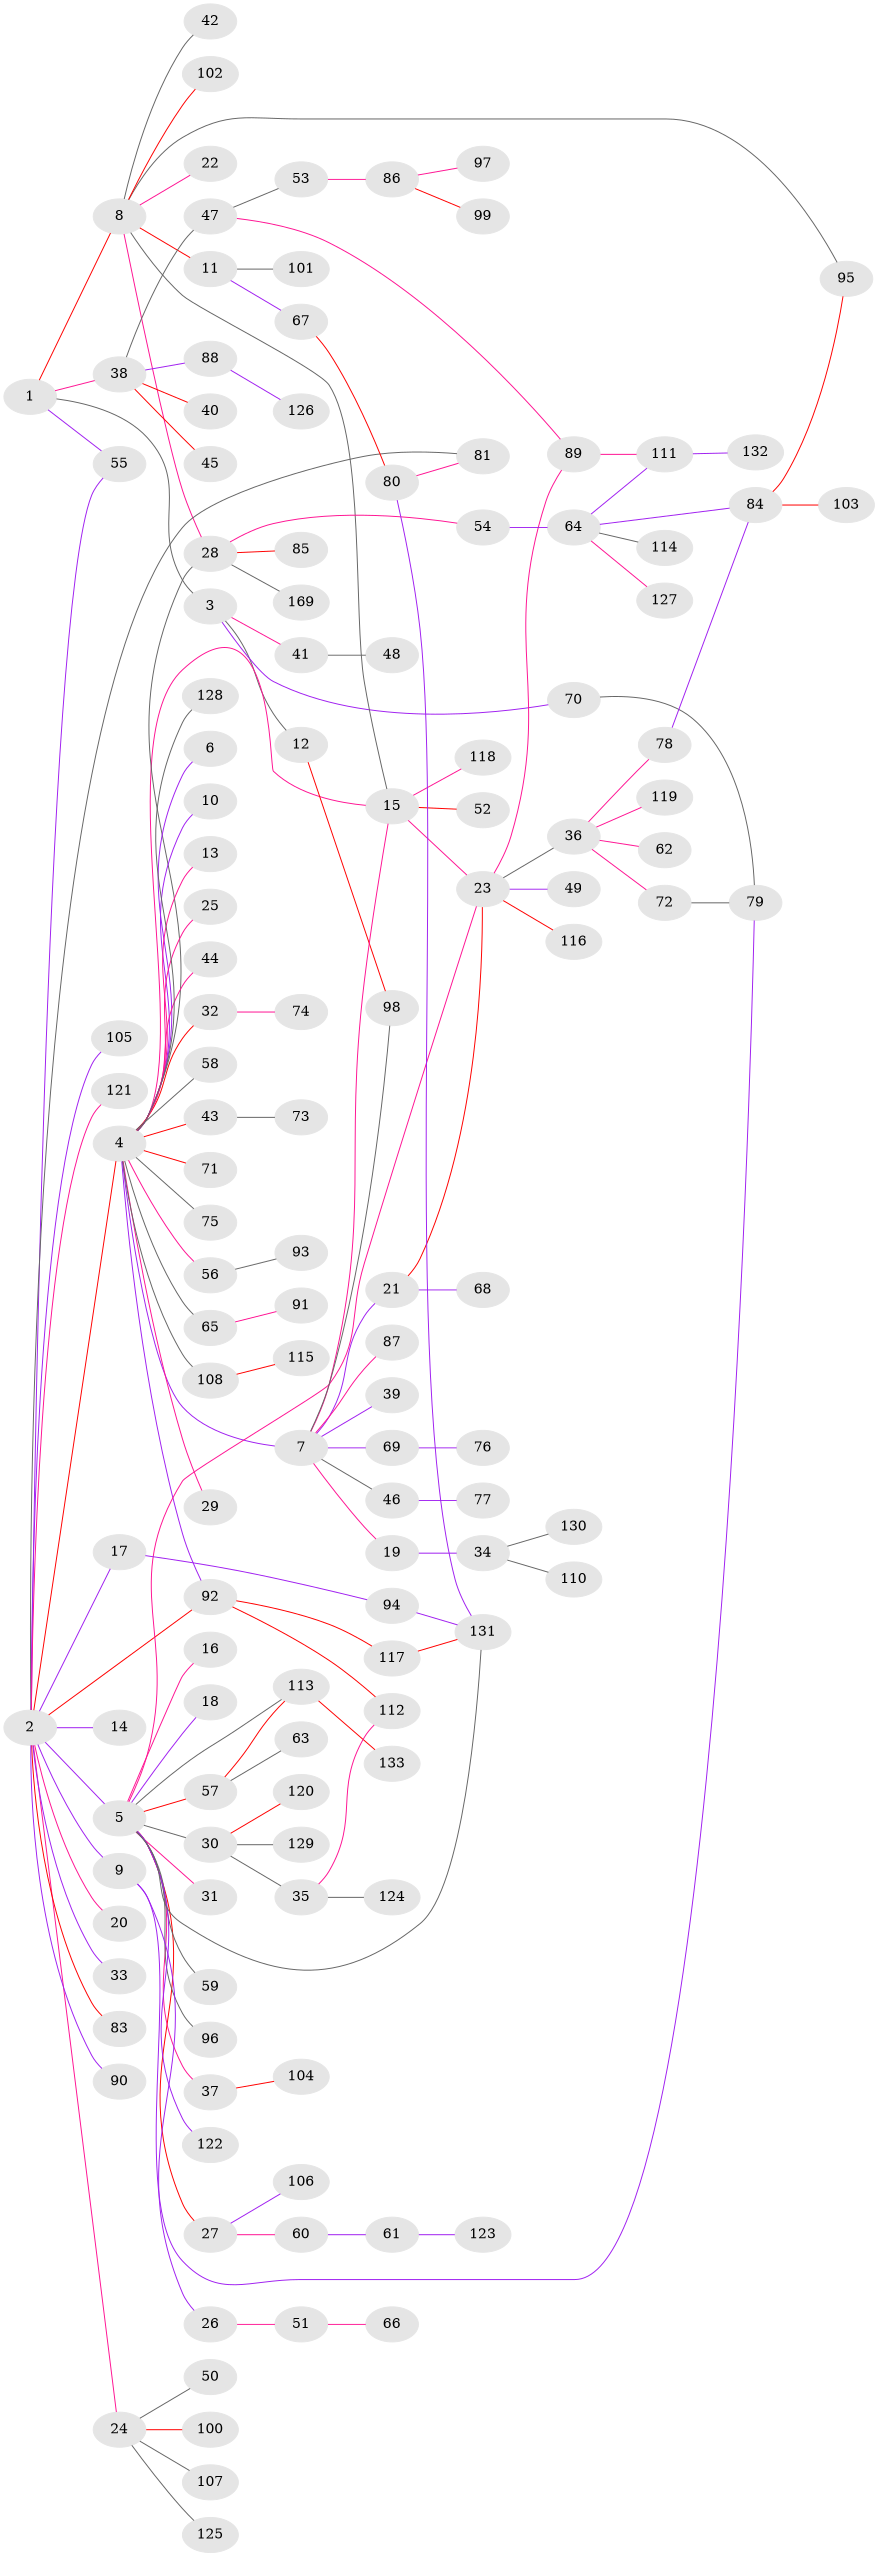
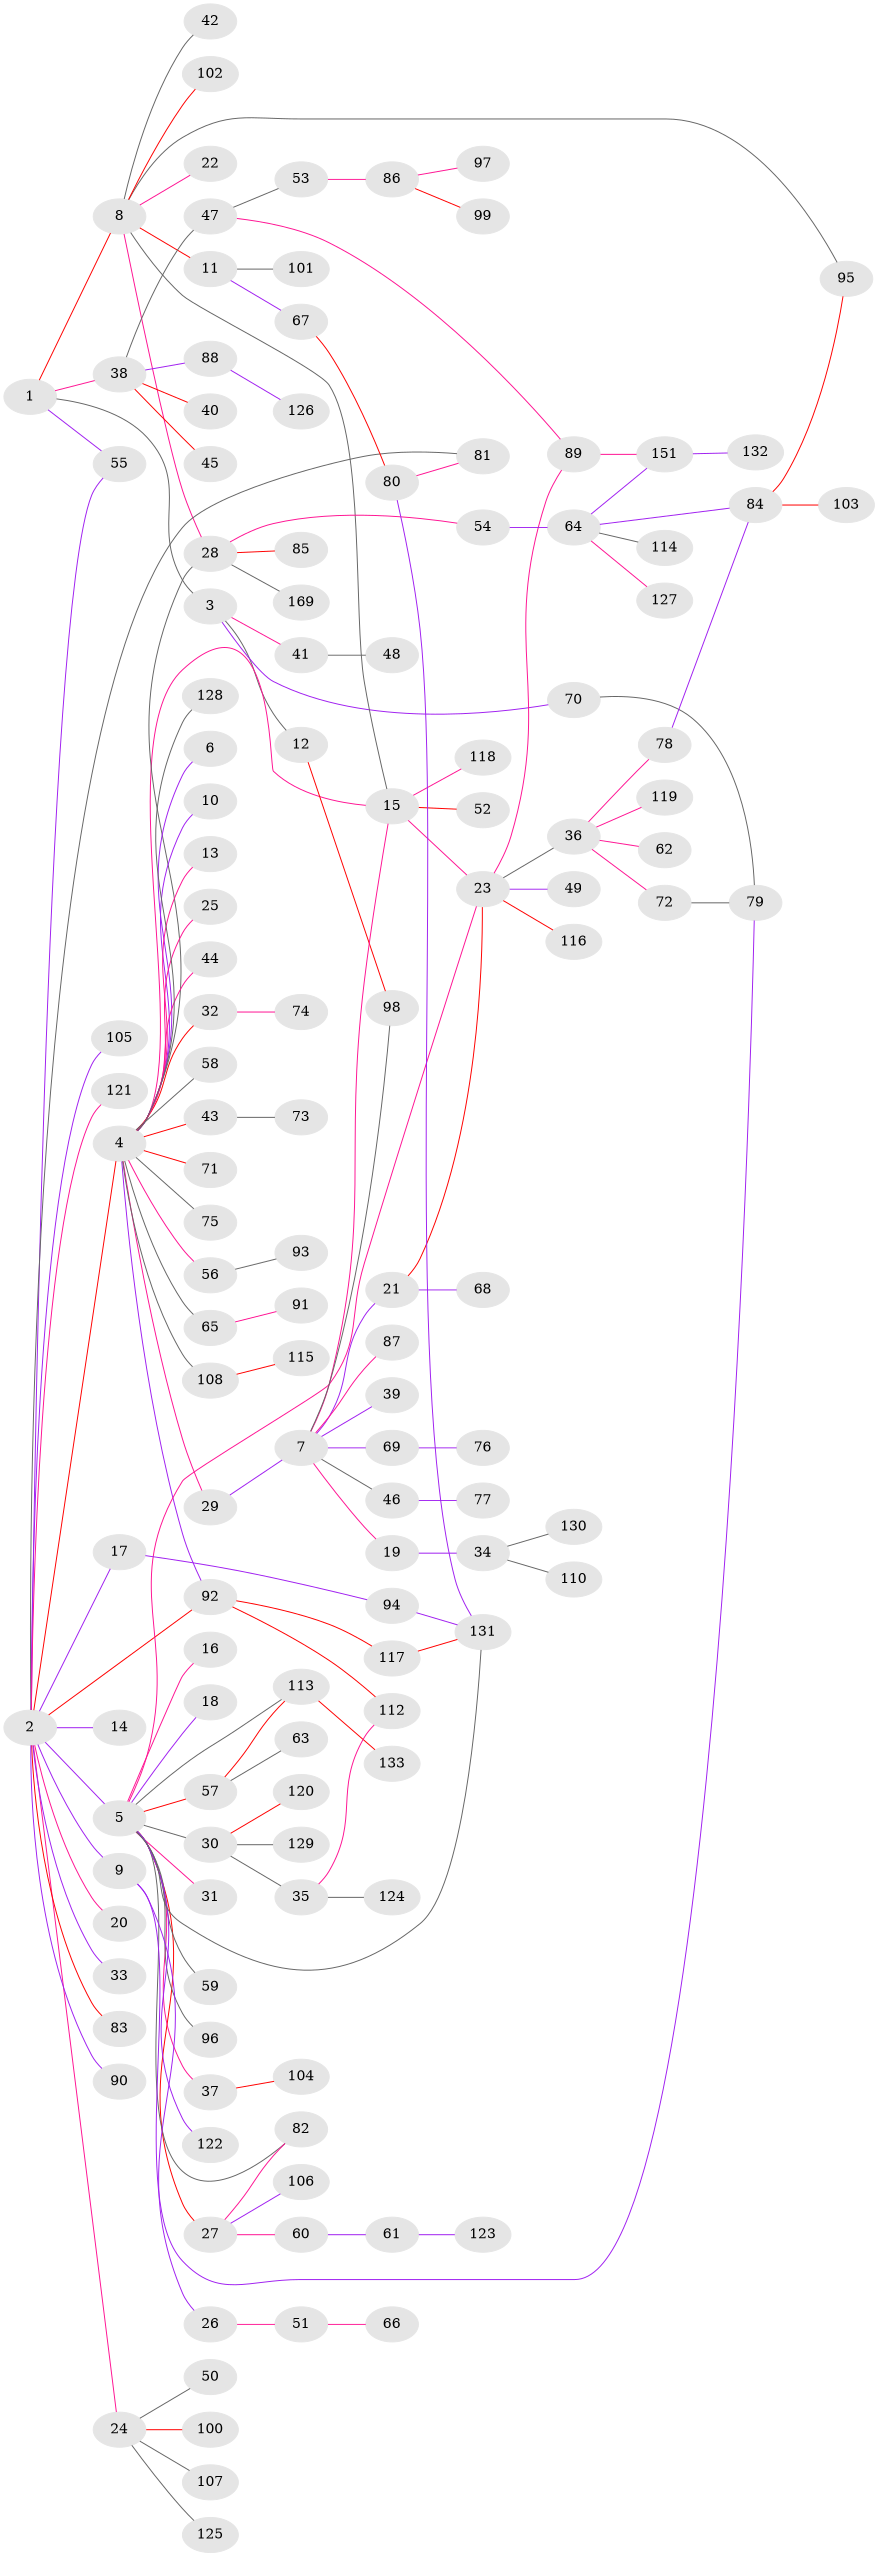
(665, 454) -> (665, 454)
(180, 1403) -> (256, 1478)
none -> (301, 2129)
